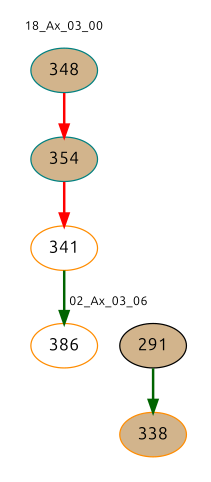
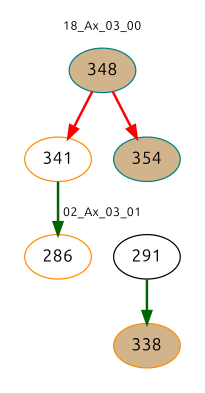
(64, 198) -> (83, 109)
(109, 302) -> (102, 213)
(64, 346) -> (58, 257)
(153, 346) -> (147, 257)
